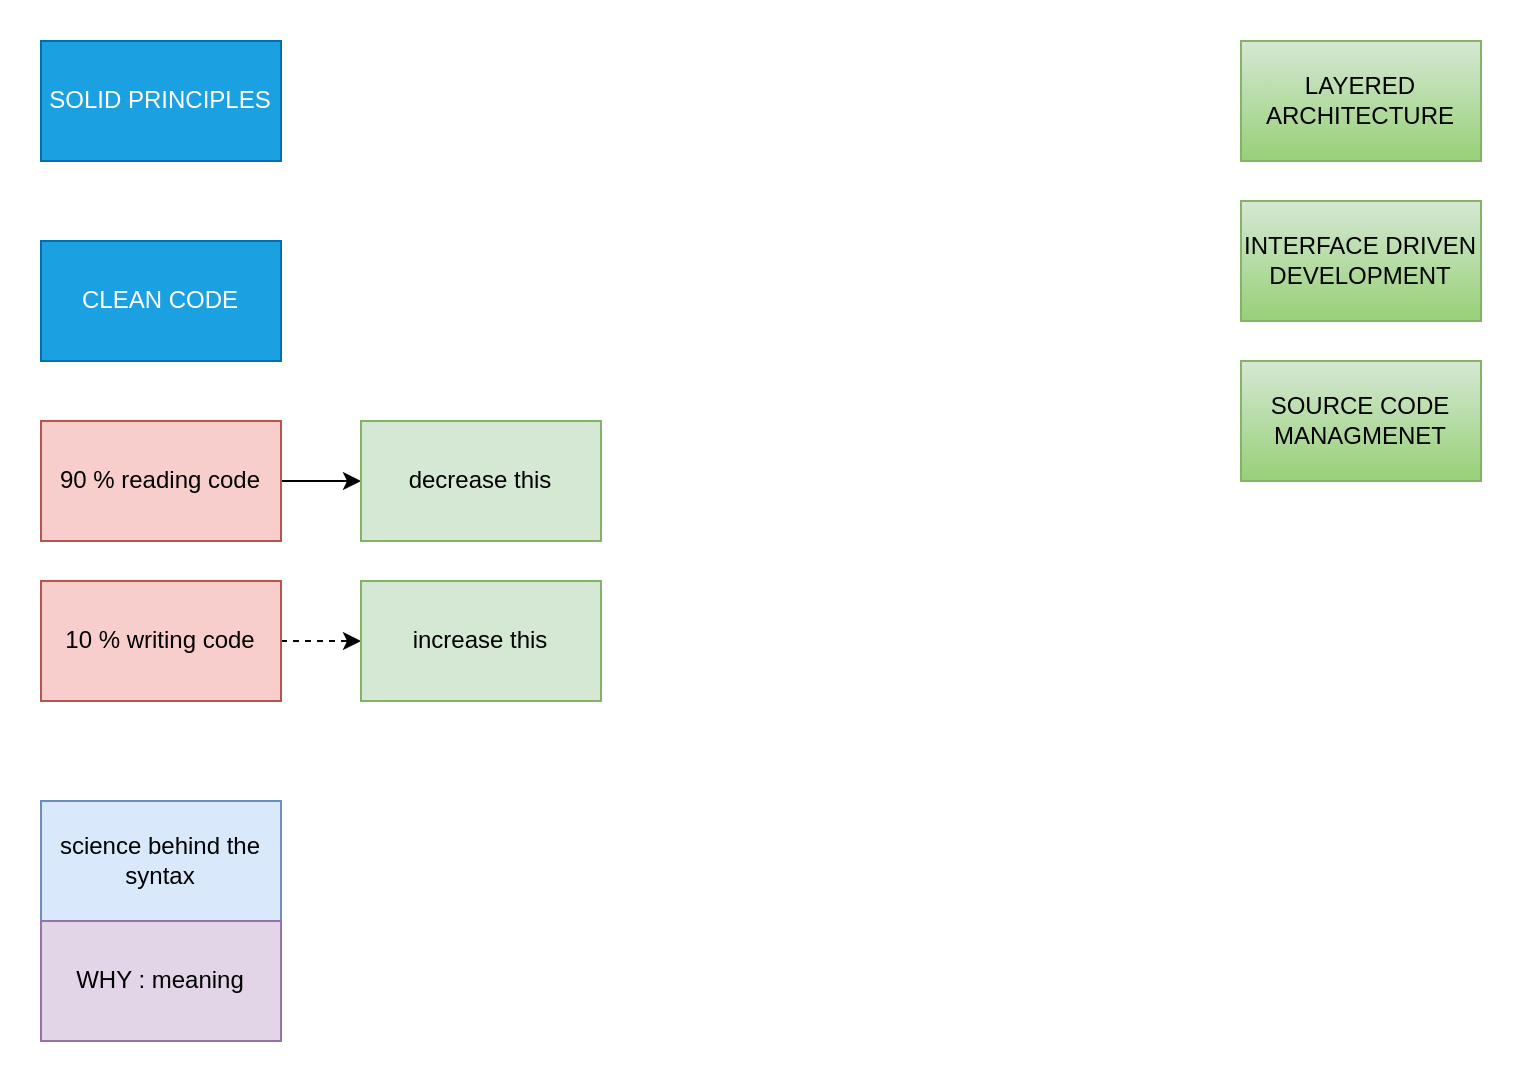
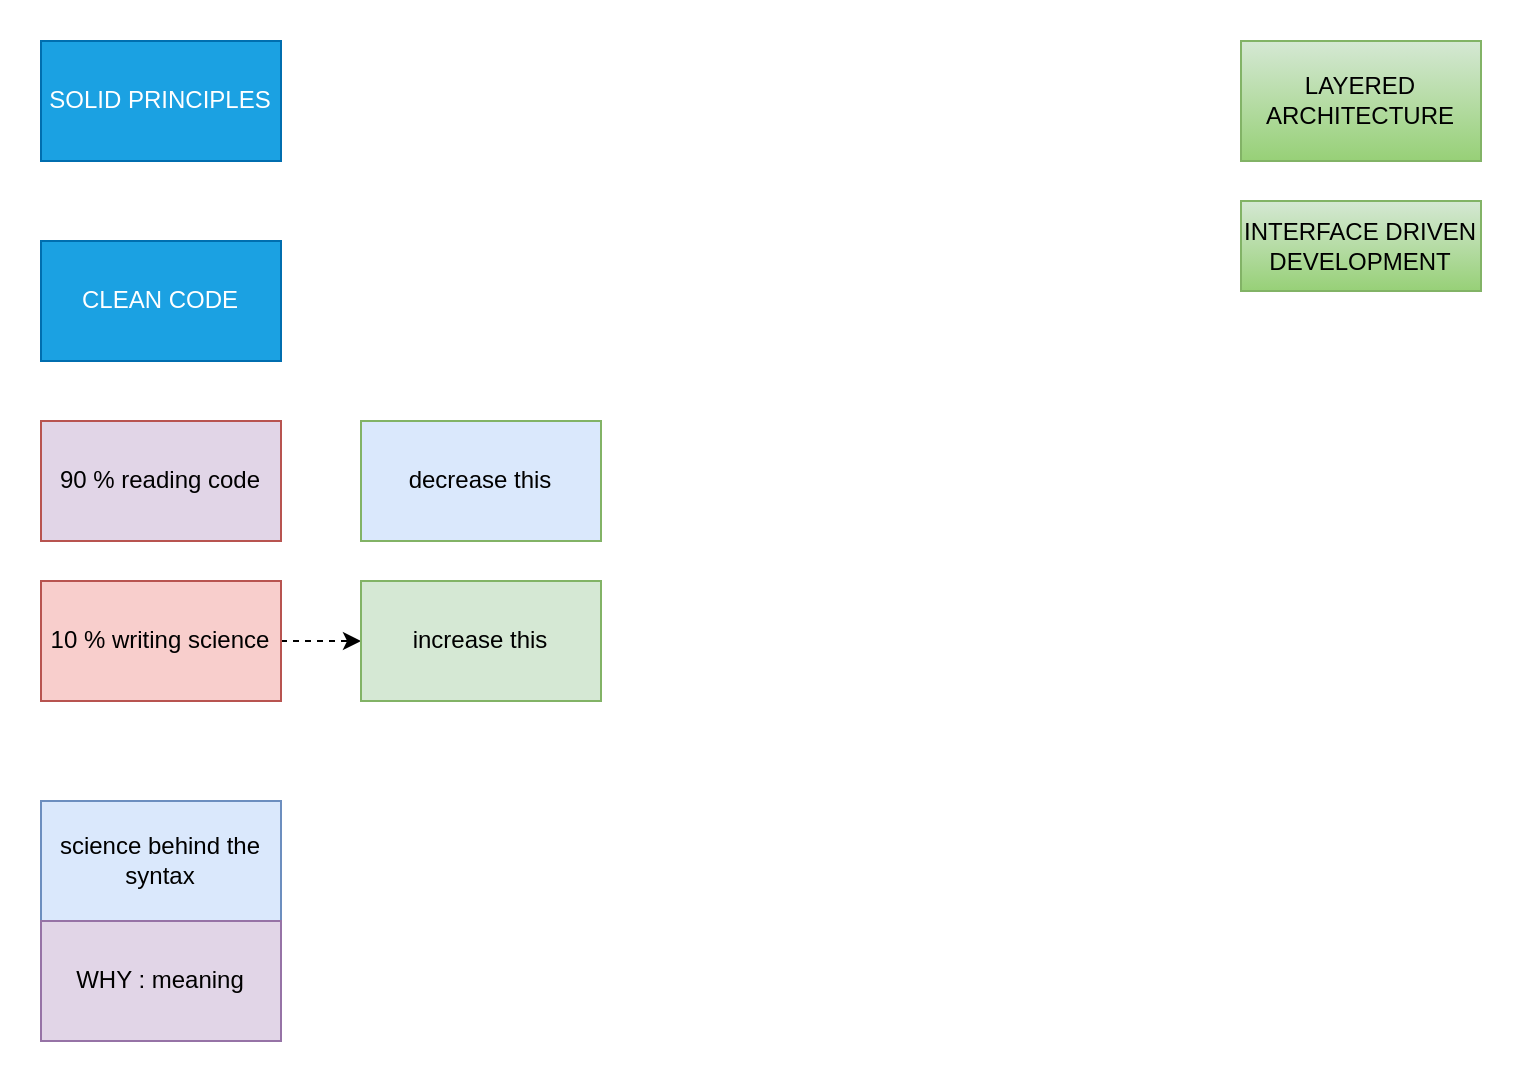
(1361, 261) -> (1361, 246)
(1361, 421) -> none
(161, 481) -> (161, 481)
(314, 481) -> none
(481, 481) -> (481, 481)
(161, 641) -> (161, 641)
